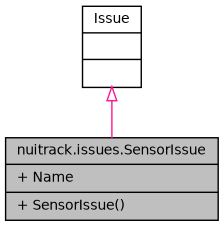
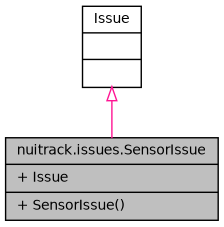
(45, 178) -> (43, 178)
